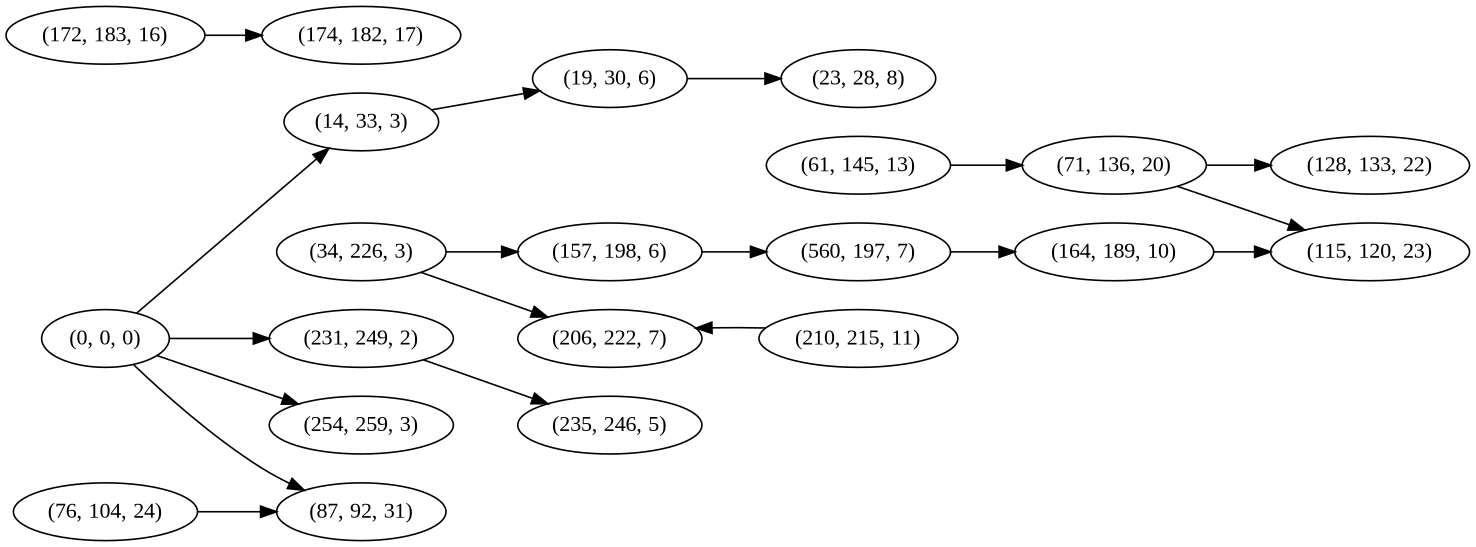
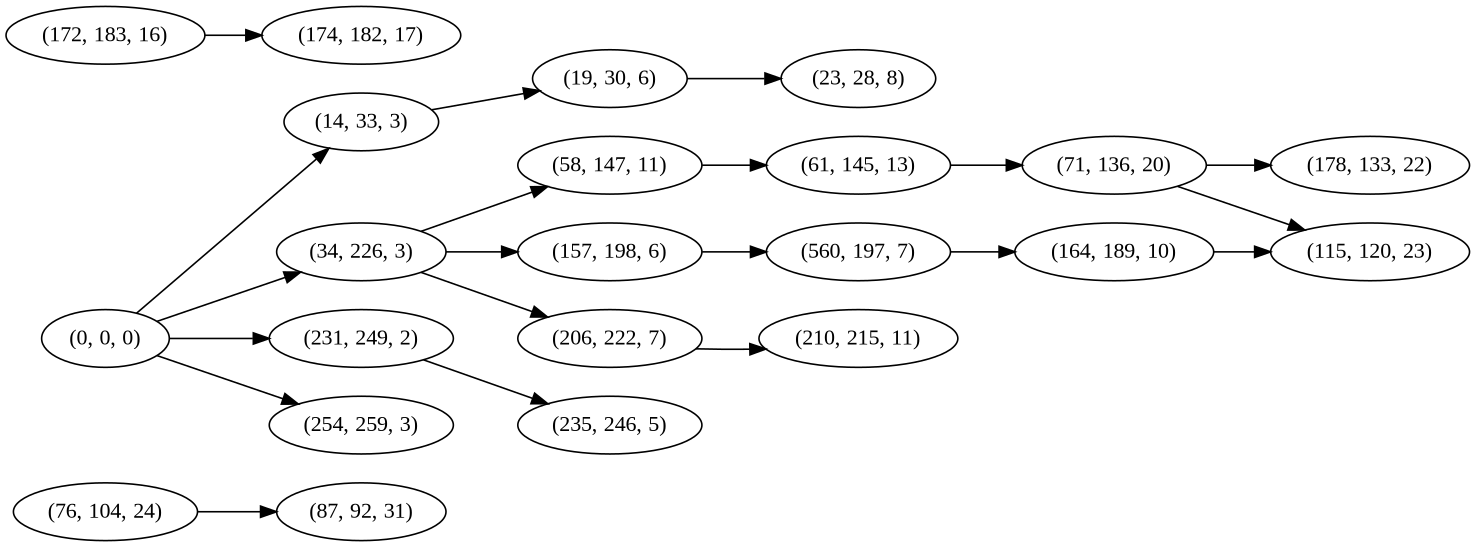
none -> (610, 165)
(1370, 165) -> (1370, 165)
(739, 328) -> (723, 349)
(208, 430) -> (221, 299)
